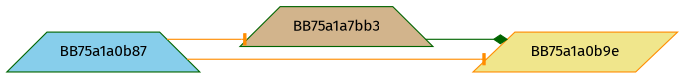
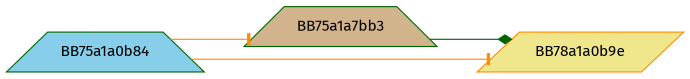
(103, 52) -> (105, 52)
(575, 52) -> (580, 52)
